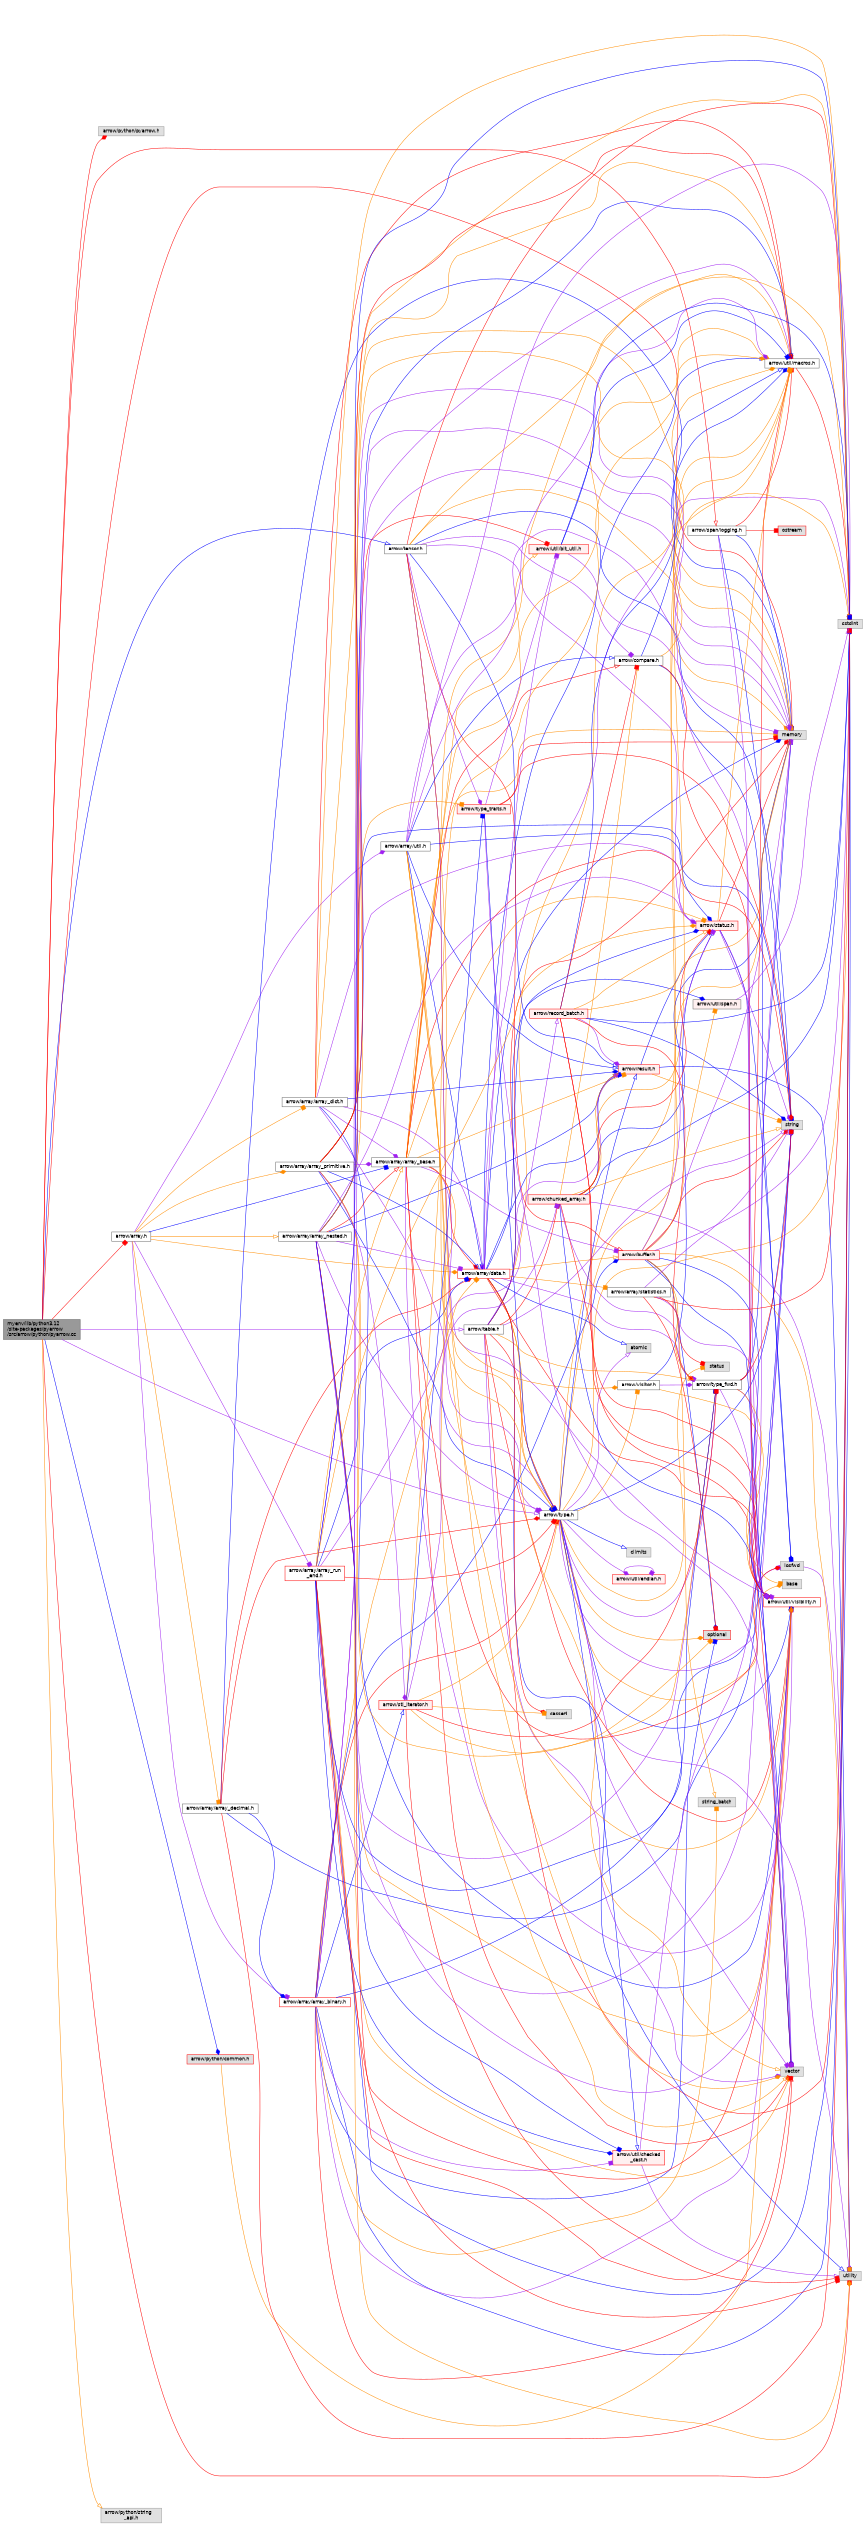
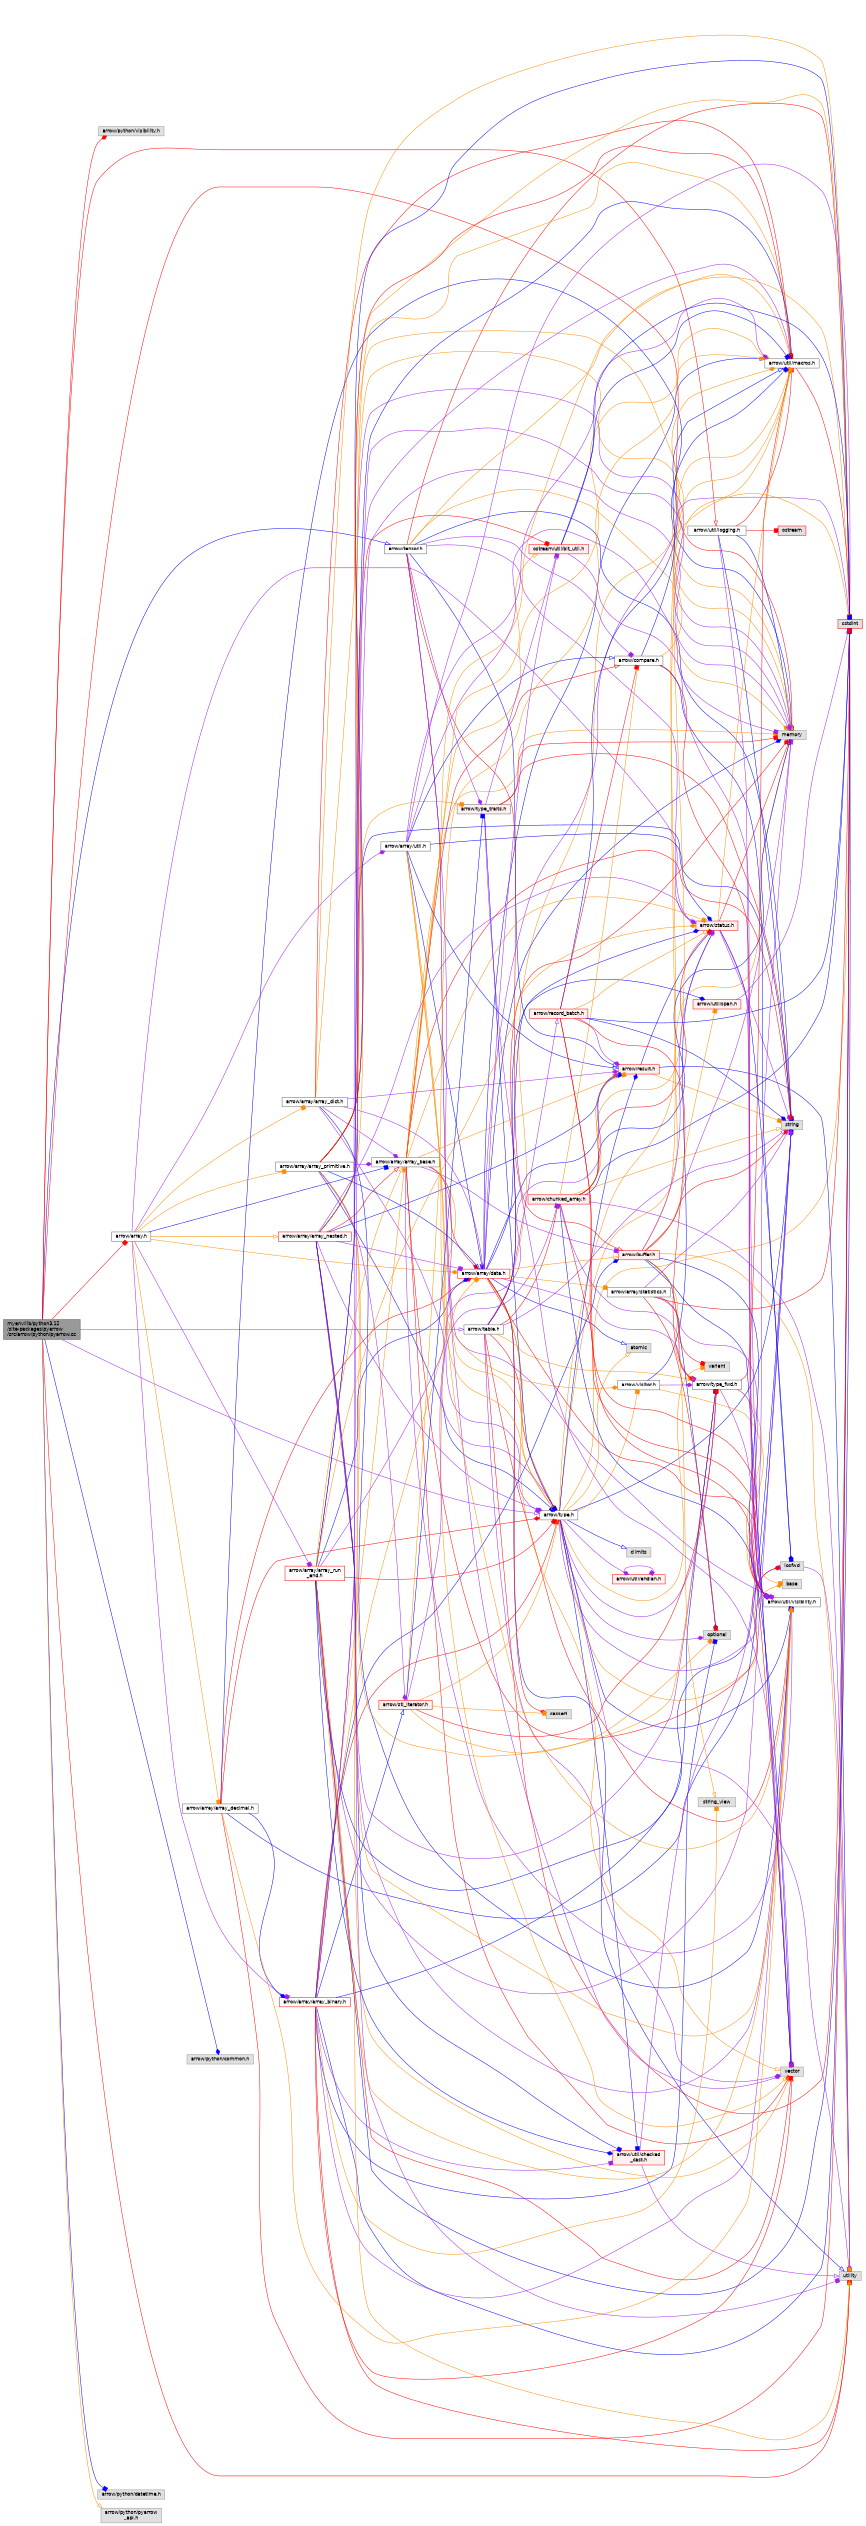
(131, 131) -> (131, 131)
(683, 460) -> (683, 460)
(717, 531) -> (717, 531)
(559, 549) -> (559, 549)
(850, 624) -> (850, 624)
(484, 809) -> (484, 809)
(457, 871) -> (255, 611)
(744, 937) -> none
(839, 988) -> none
(717, 1004) -> (717, 1004)
(767, 1064) -> none
(480, 1085) -> (480, 1085)
(680, 1110) -> (680, 1110)
(205, 1193) -> (205, 1193)
(315, 1237) -> (315, 1237)
(595, 1238) -> (595, 1238)
(779, 1261) -> none
(371, 1362) -> (371, 1362)
(717, 1367) -> (717, 1367)
(457, 1393) -> (457, 1393)
(599, 1447) -> (599, 1447)
none -> (366, 1523)
(792, 1602) -> (792, 1602)
(599, 1615) -> (599, 1615)
(717, 1635) -> (717, 1635)
(635, 1719) -> (635, 1719)
(601, 1801) -> (601, 1801)
(717, 1802) -> (717, 1802)
(625, 1810) -> none
(363, 2026) -> (363, 2026)
(220, 2059) -> (220, 2059)
(499, 2099) -> (483, 2417)
(514, 2163) -> (514, 2163)
(699, 2338) -> (559, 2321)
none -> (131, 2495)
(131, 2516) -> (131, 2516)
